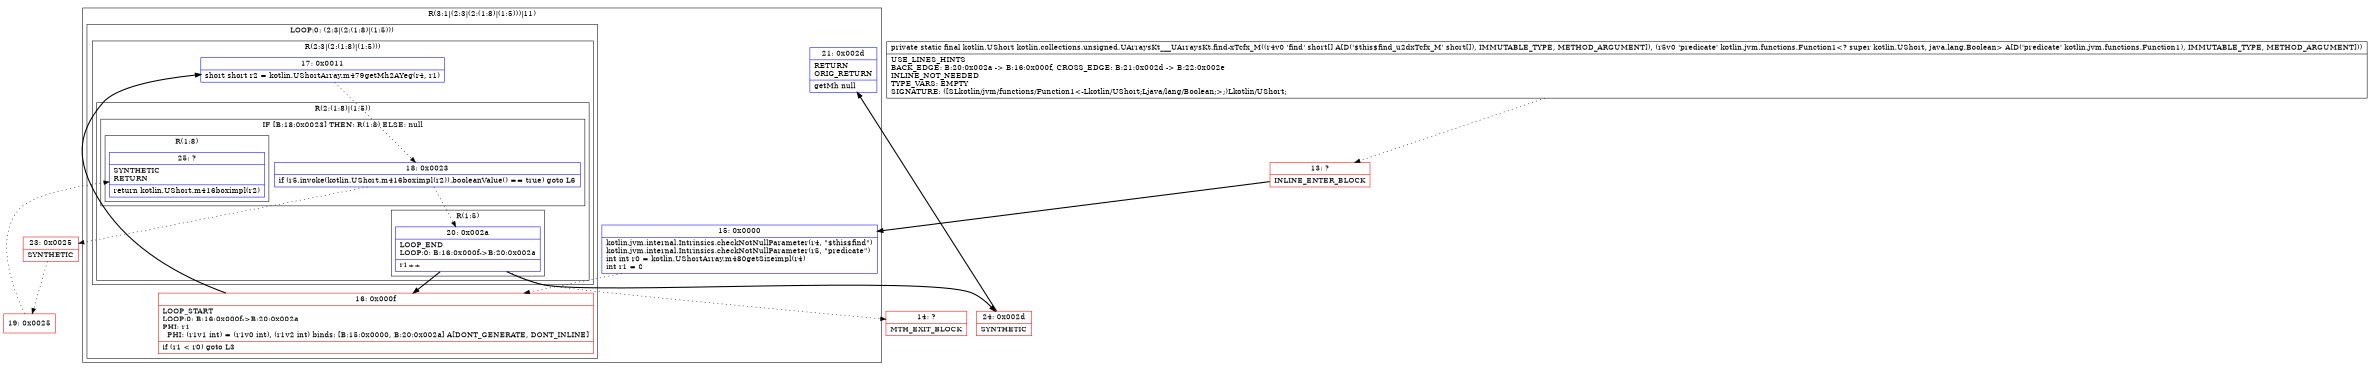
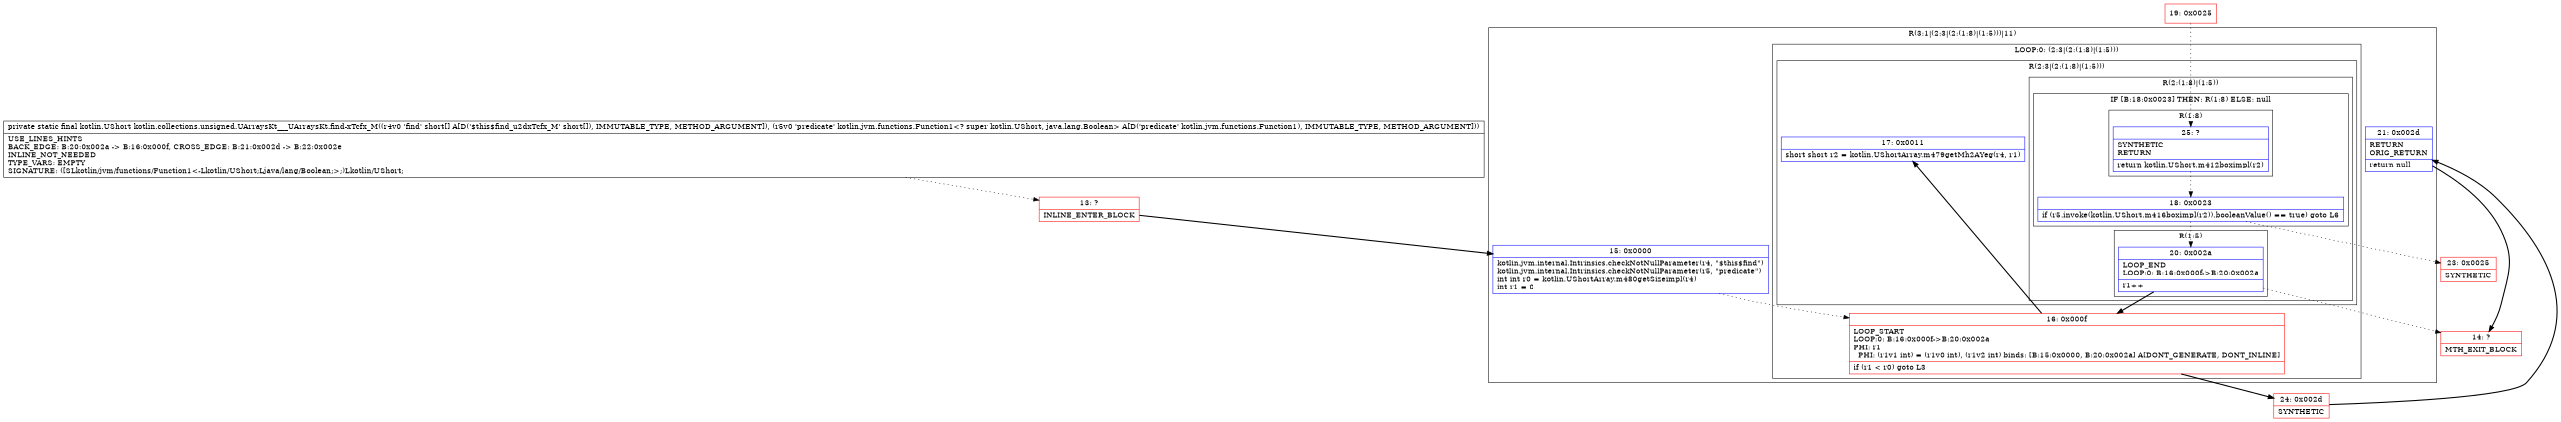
(835, 86) -> (2390, 165)
(377, 124) -> (2191, 182)
(187, 191) -> (2191, 165)
none -> (2502, 233)
(41, 285) -> none
(750, 286) -> (2227, 386)
